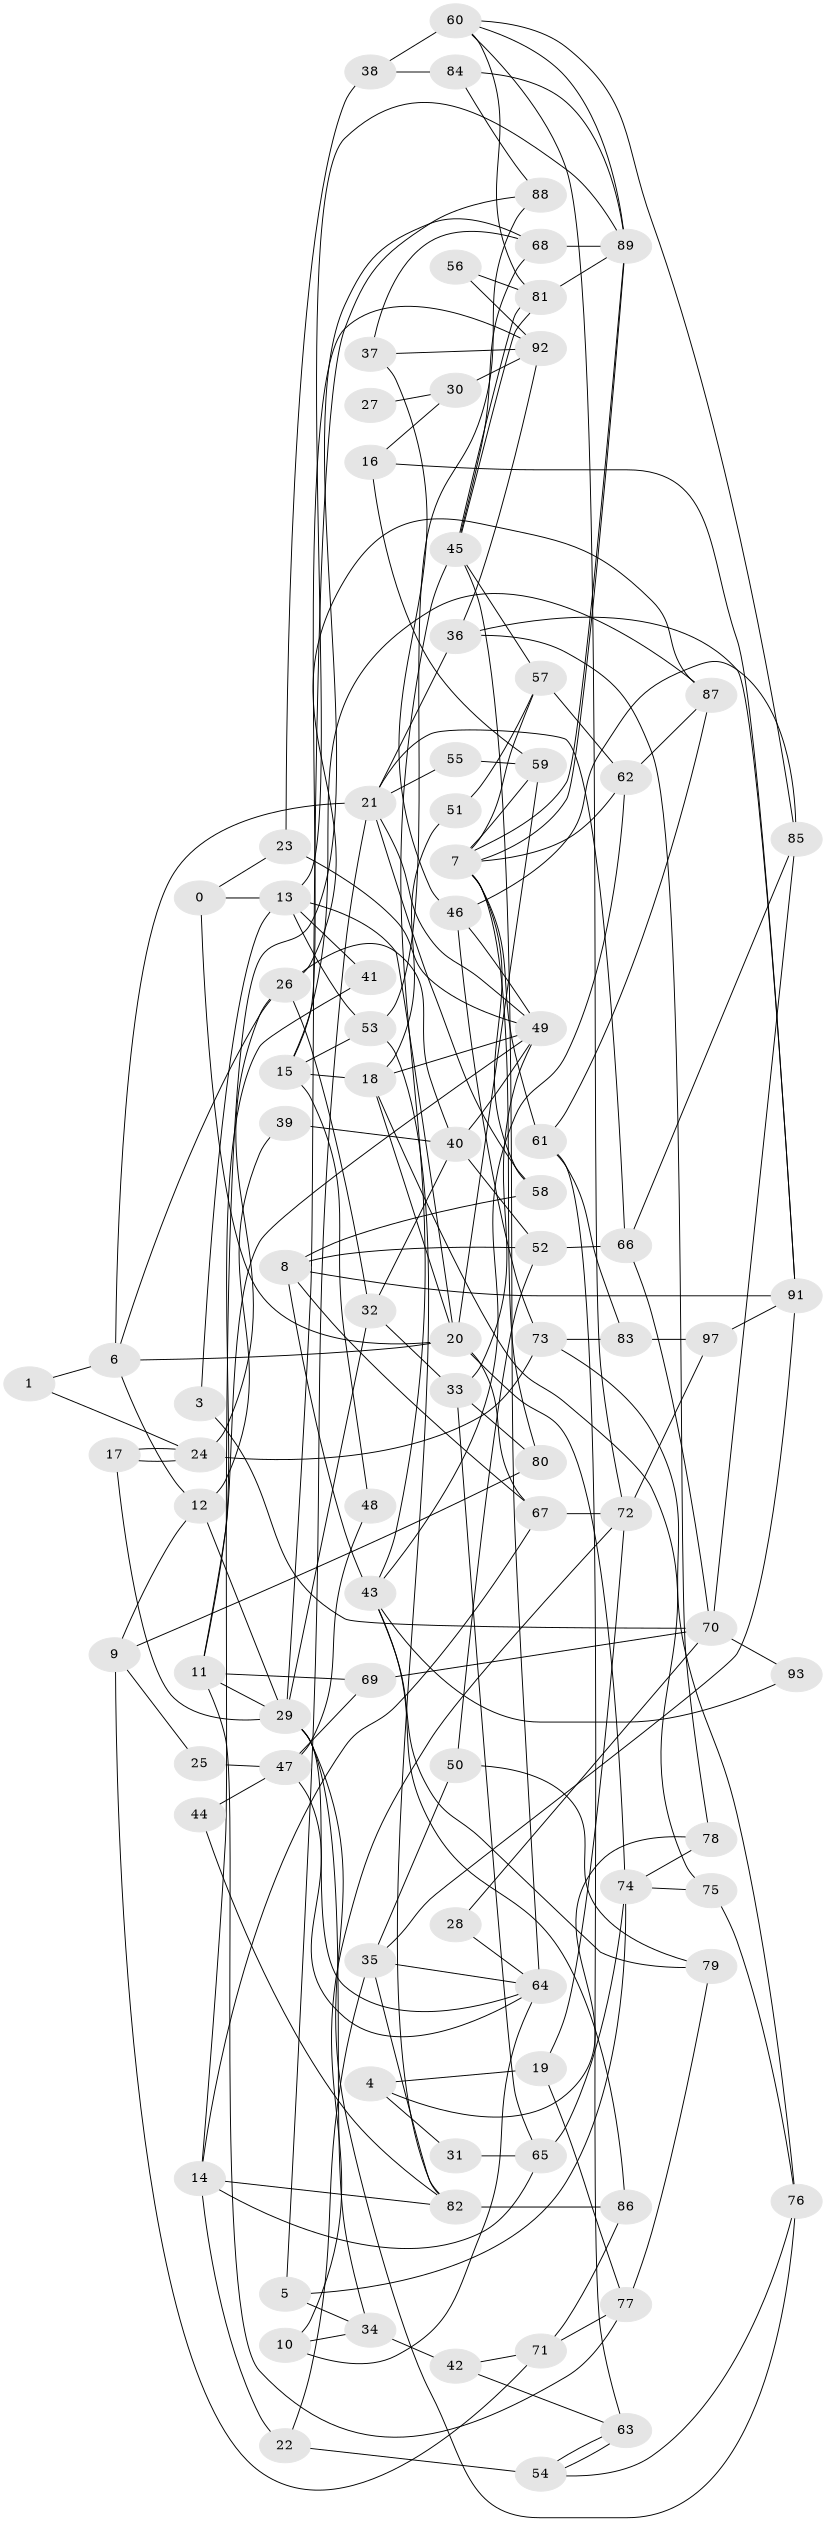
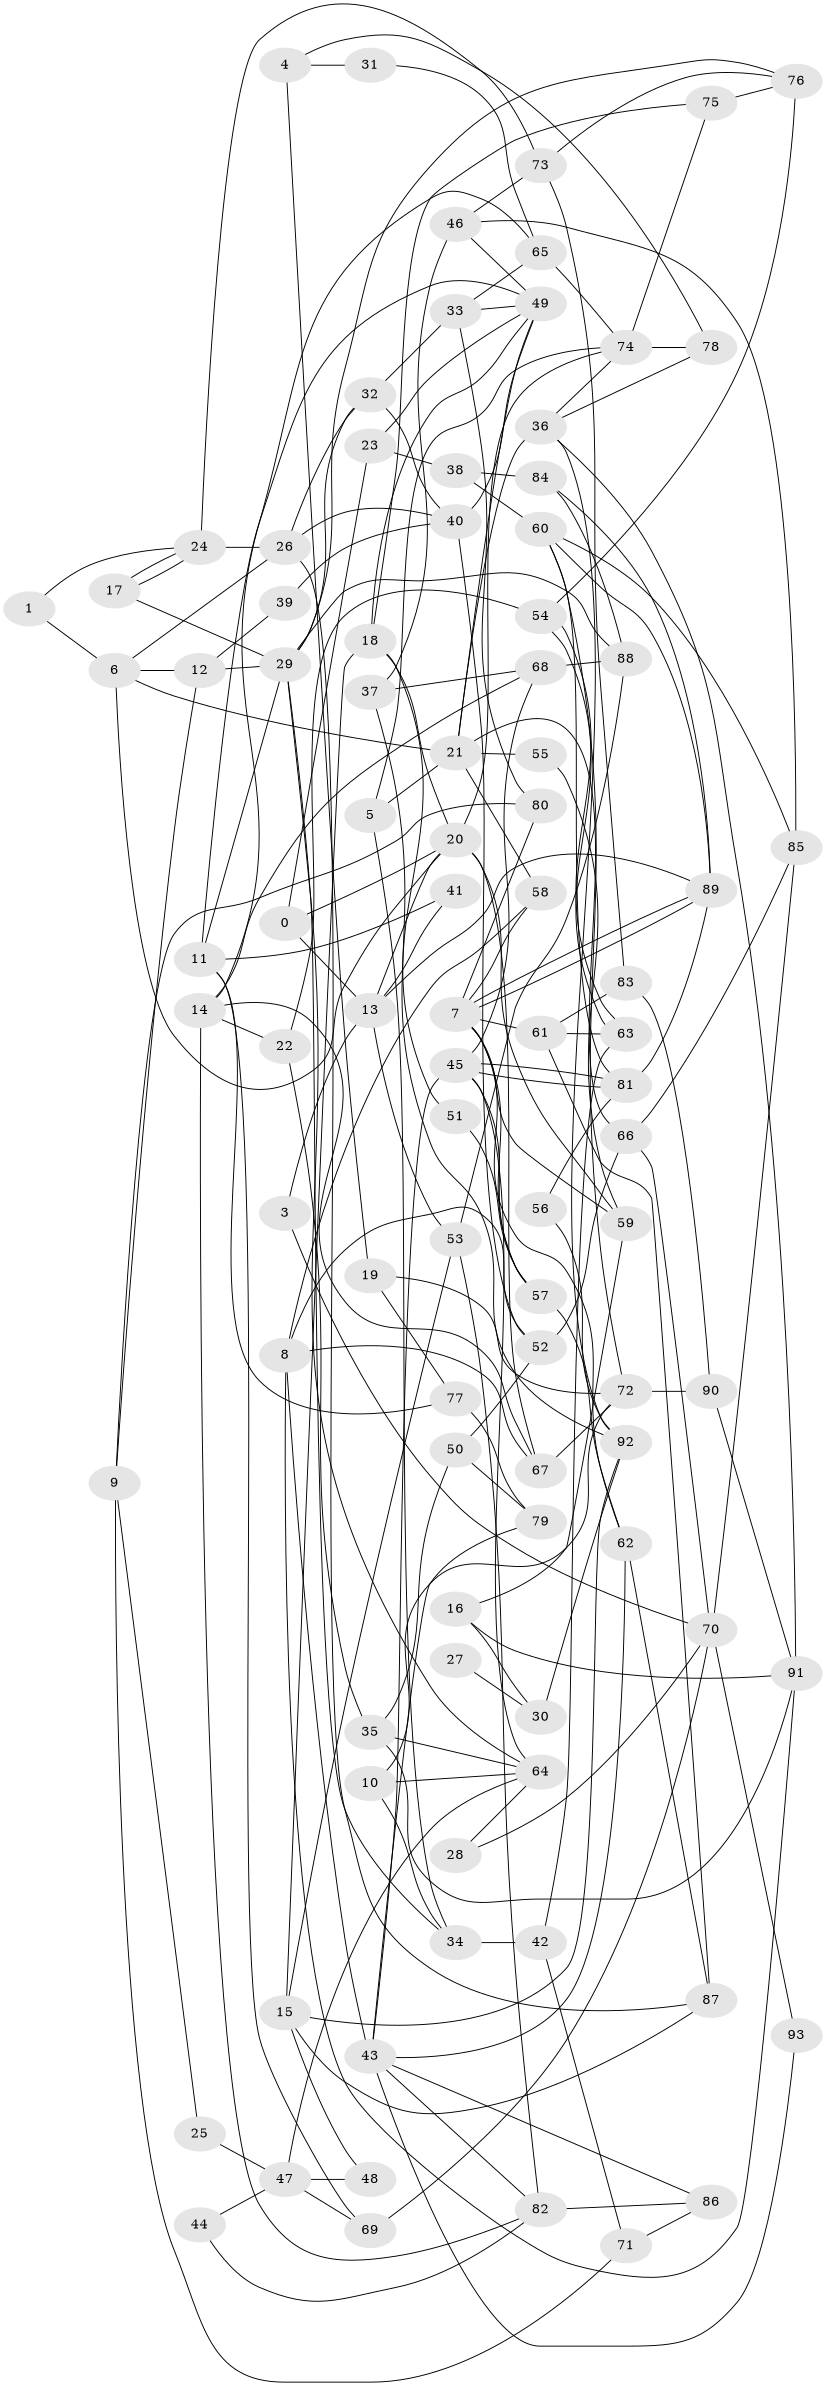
(584, 246) -> (586, 663)
none -> (584, 387)
(711, 1339) -> (711, 1391)
(398, 2065) -> (456, 2133)
(584, 2328) -> none
